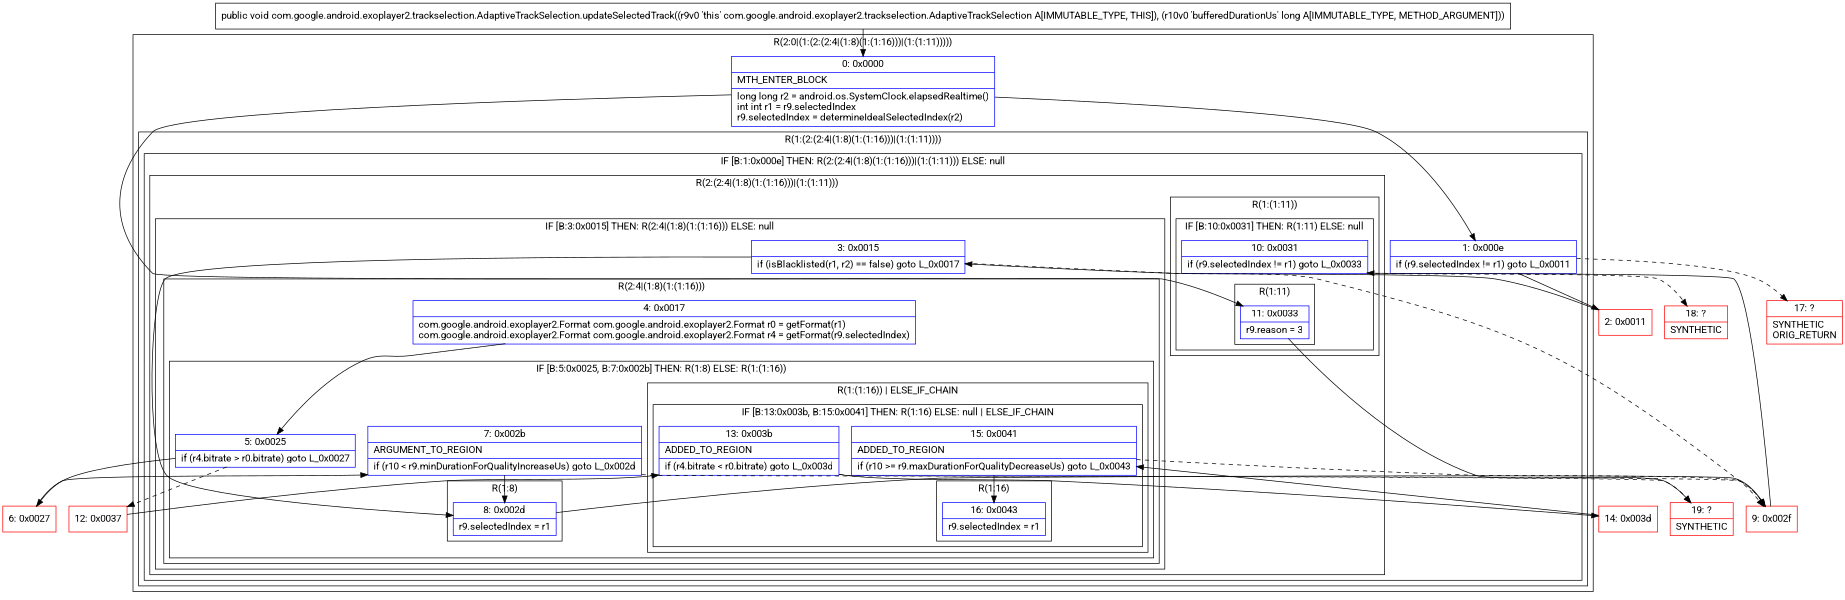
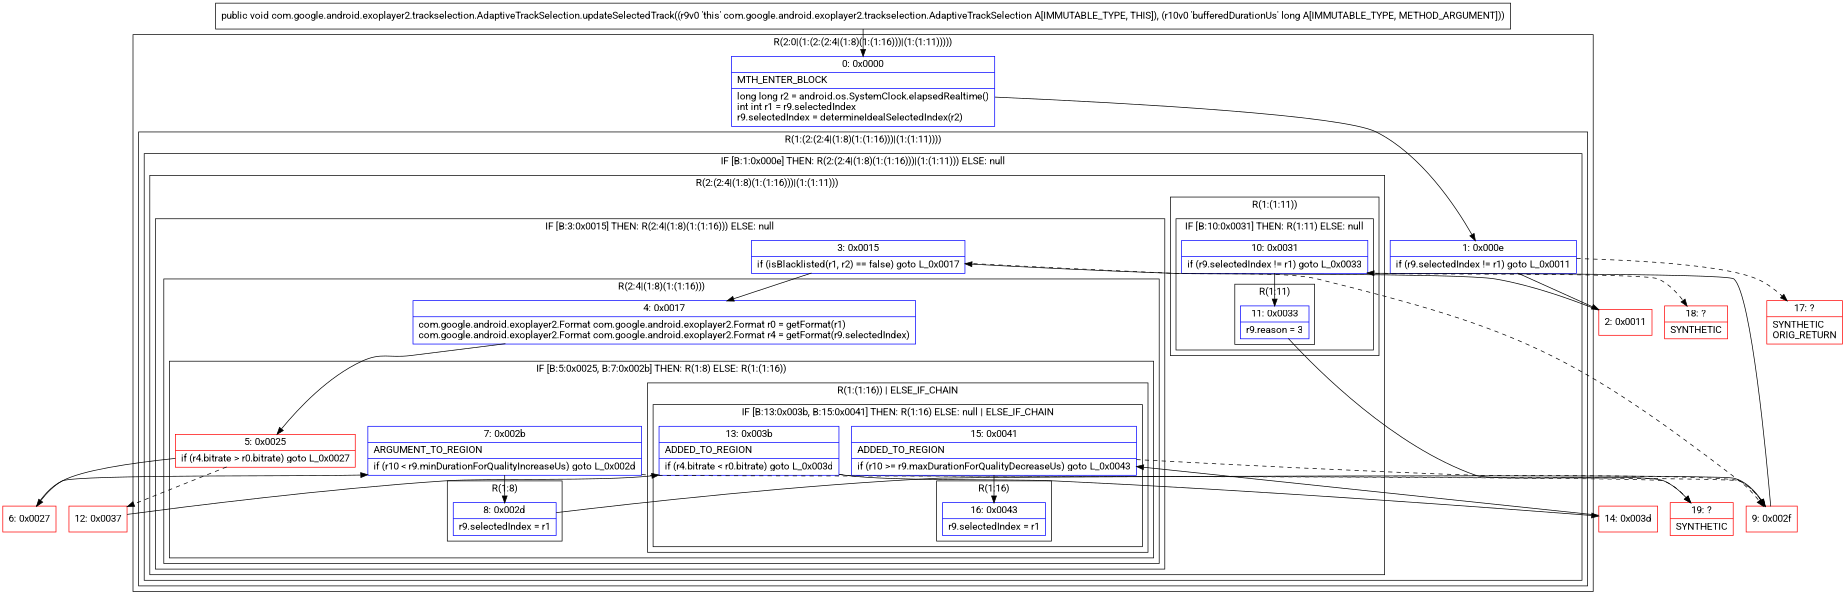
(124, 227) -> (1275, 289)
(216, 269) -> (773, 286)
(265, 451) -> (265, 451)
